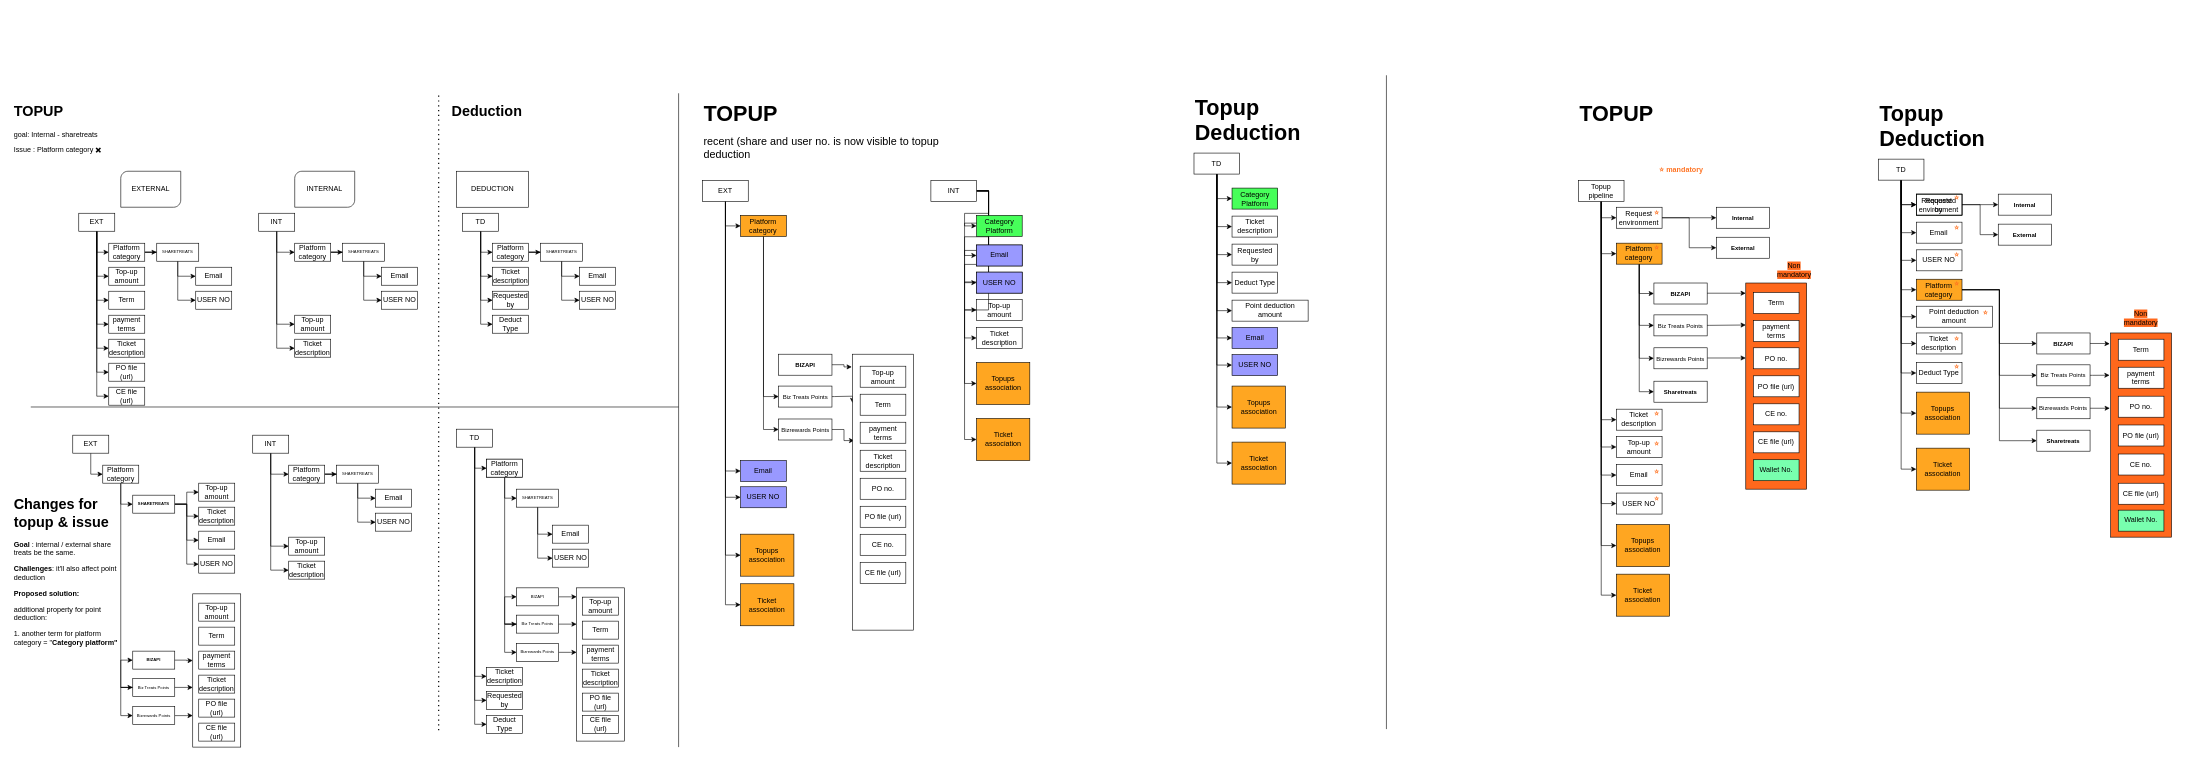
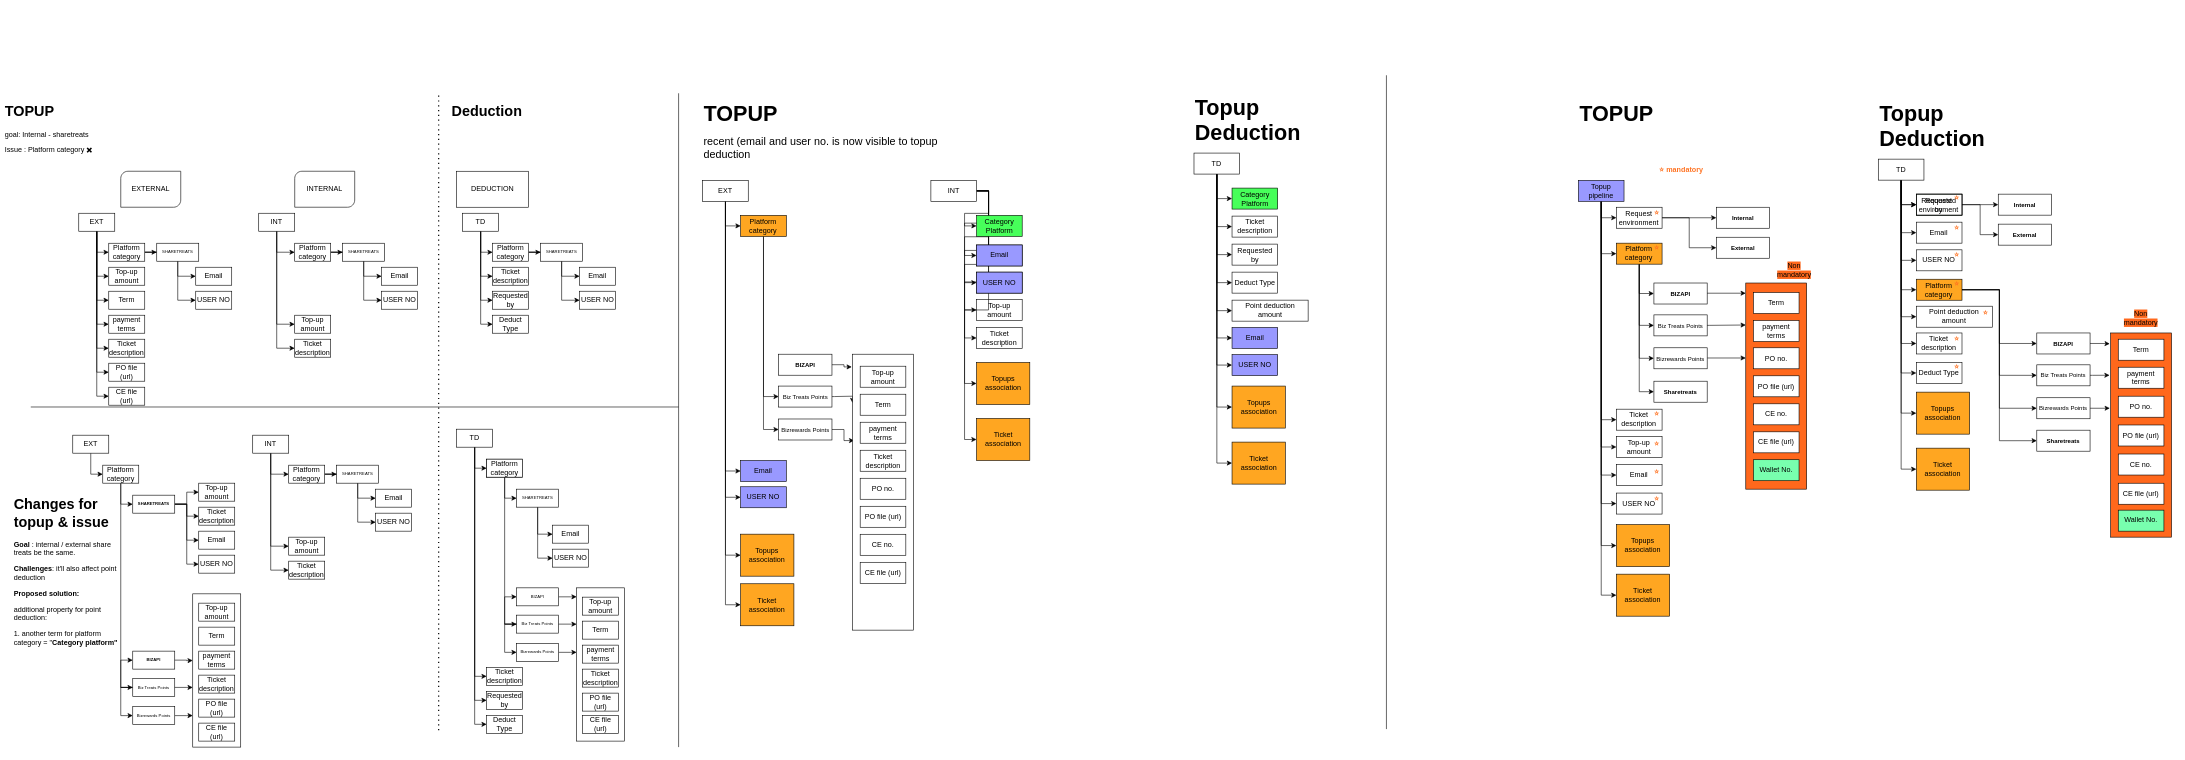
(809, 109) -> (808, 109)
(66, 135) -> (57, 135)
(1601, 191) -> (1601, 191)
